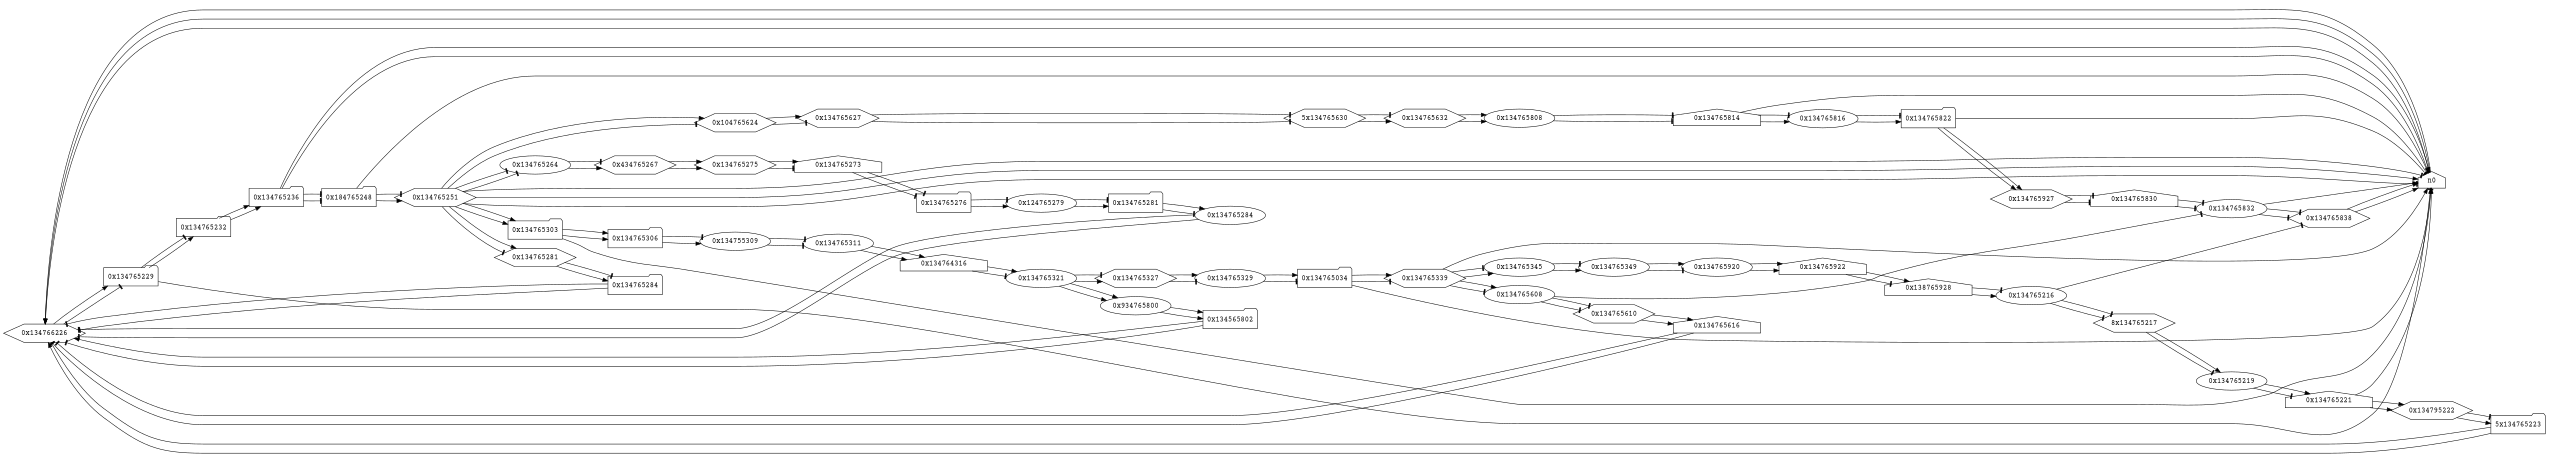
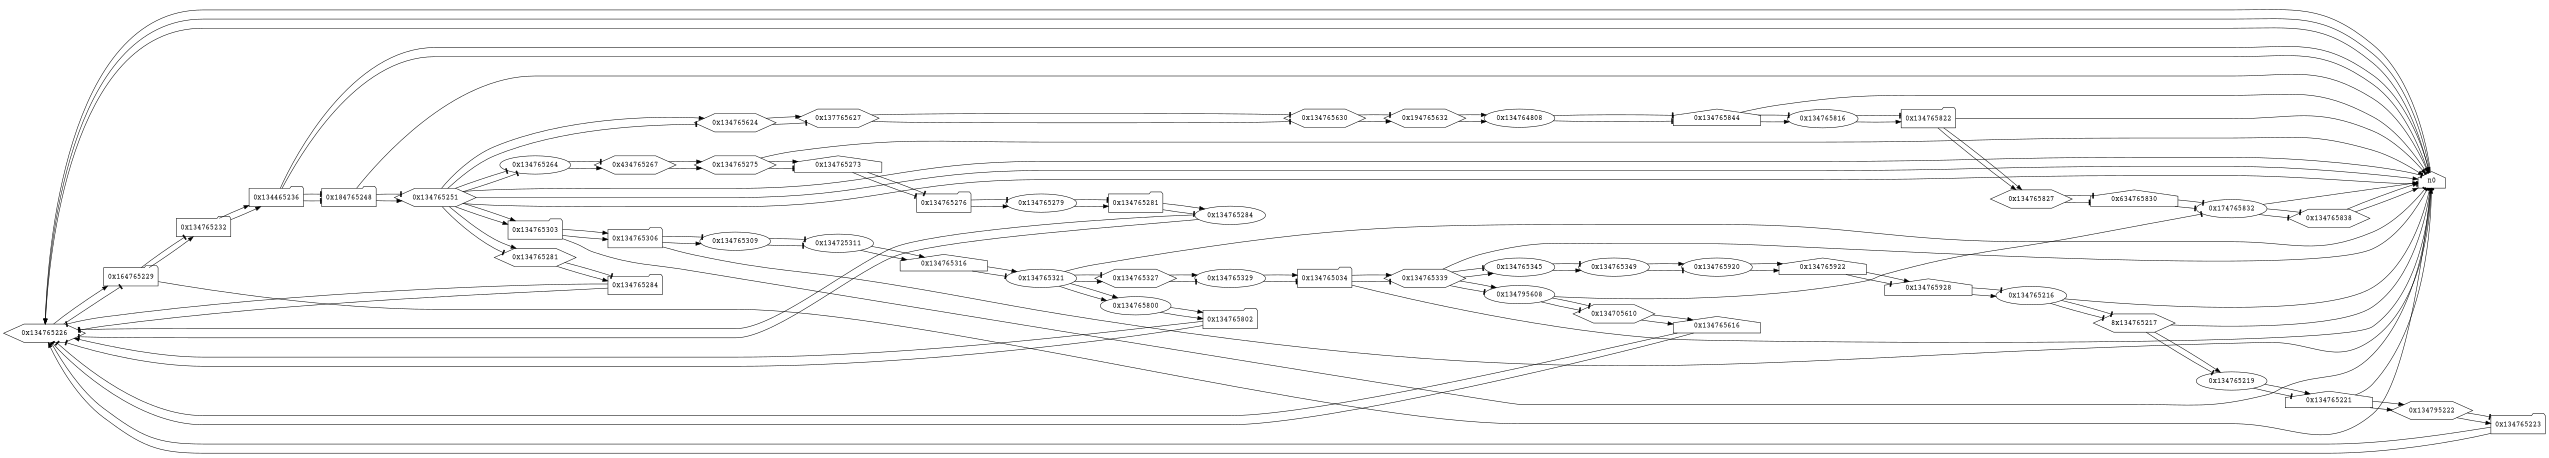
(1392, 76) -> (1392, 76)
(838, 118) -> (838, 118)
(1325, 118) -> (1325, 118)
(1425, 118) -> (1425, 118)
(1519, 118) -> (1519, 118)
(1717, 118) -> (1717, 118)
(2199, 119) -> (2199, 119)
(735, 123) -> (735, 123)
none -> (1593, 142)
(276, 198) -> (276, 198)
(2031, 199) -> (2031, 199)
(2134, 199) -> (2134, 199)
(1041, 203) -> (1041, 203)
(2232, 209) -> (2232, 209)
none -> (1752, 225)
(735, 241) -> (735, 241)
(838, 243) -> (838, 243)
(1946, 254) -> (1946, 254)
(2178, 257) -> (2277, 306)
(944, 264) -> (944, 264)
(131, 277) -> (131, 277)
(2421, 281) -> (2421, 281)
(1928, 288) -> (1928, 288)
(1519, 295) -> (1519, 295)
(1136, 306) -> (1136, 306)
(1614, 314) -> (1614, 314)
none -> (2339, 318)
(1230, 320) -> (1230, 320)
(44, 333) -> (44, 333)
(1936, 342) -> (1936, 342)
none -> (1596, 365)
(1552, 404) -> (1552, 404)
(2518, 425) -> (2518, 425)
